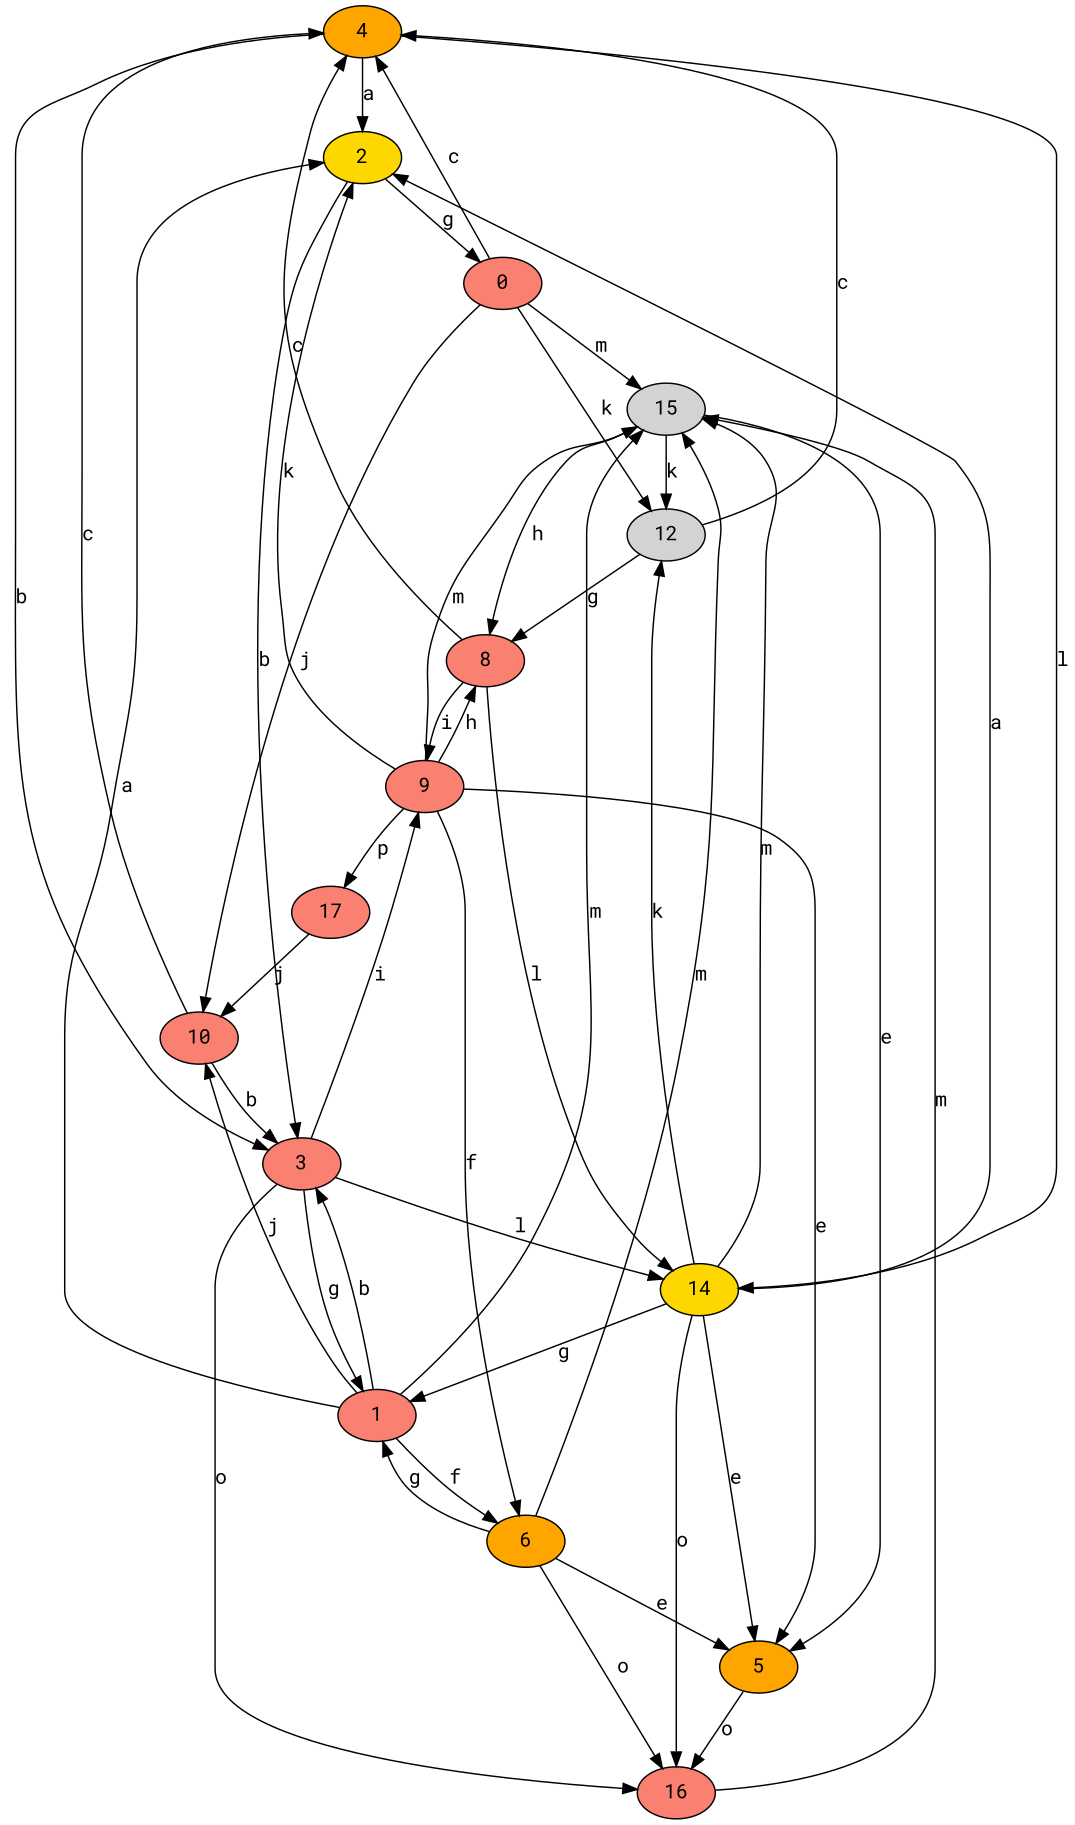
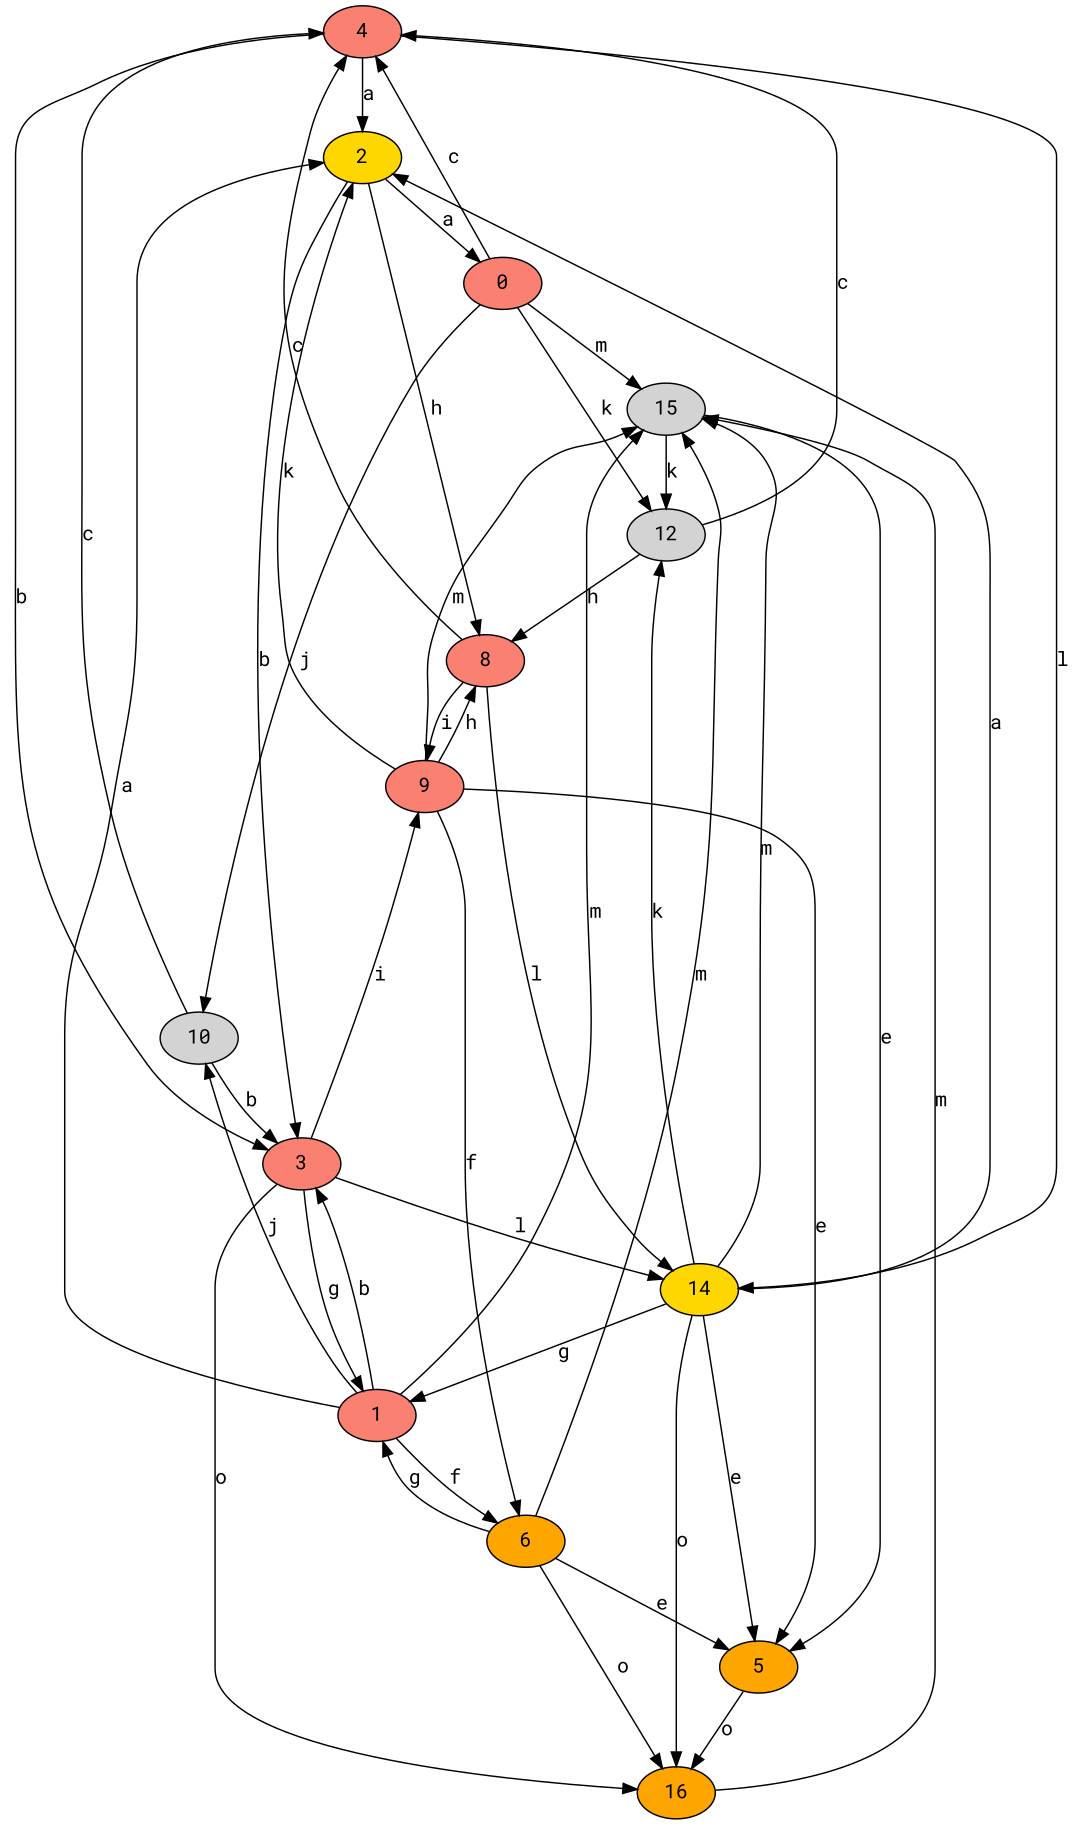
(363, 32) -> (363, 32)
(449, 220) -> (449, 220)
(538, 500) -> (422, 402)
(593, 598) -> (593, 598)
(331, 912) -> none
(199, 1038) -> (199, 1038)
(676, 1793) -> (676, 1793)
